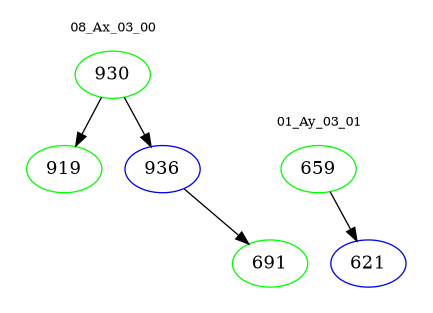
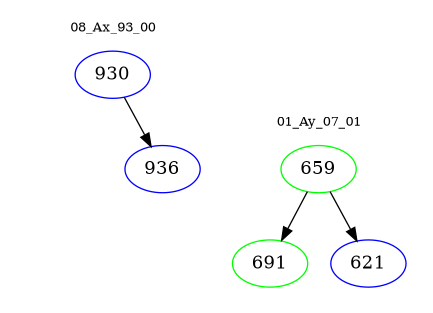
(113, 28) -> (113, 28)
(113, 75) -> (113, 75)
(319, 123) -> (319, 123)
(64, 169) -> none
(211, 212) -> (298, 210)
